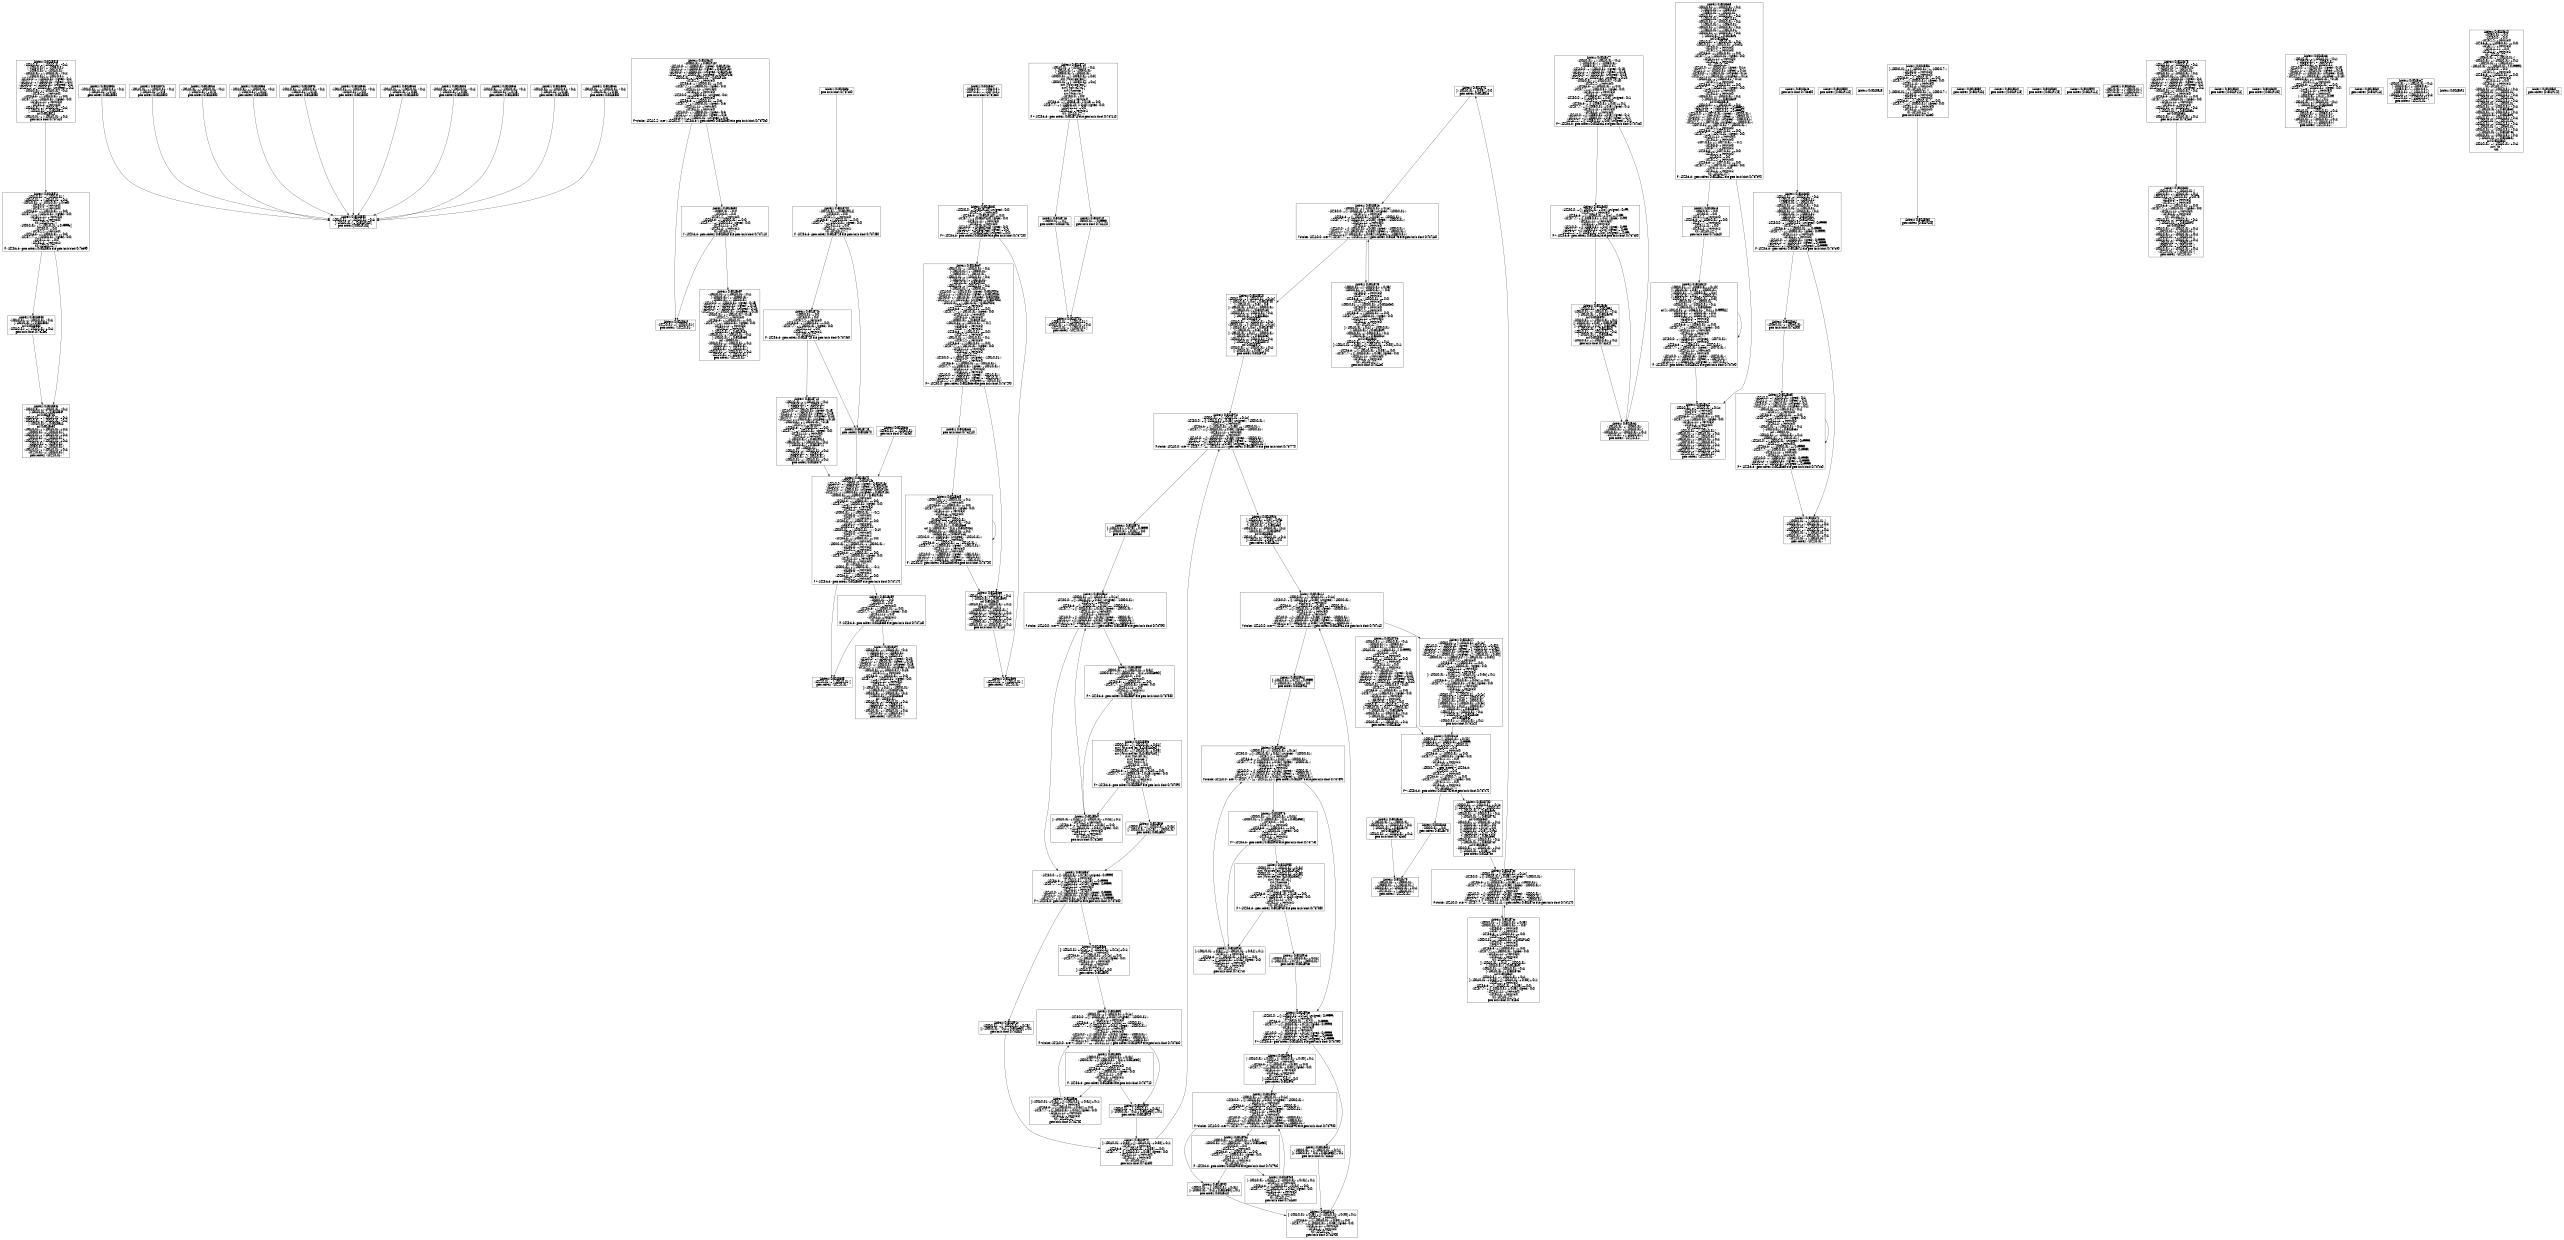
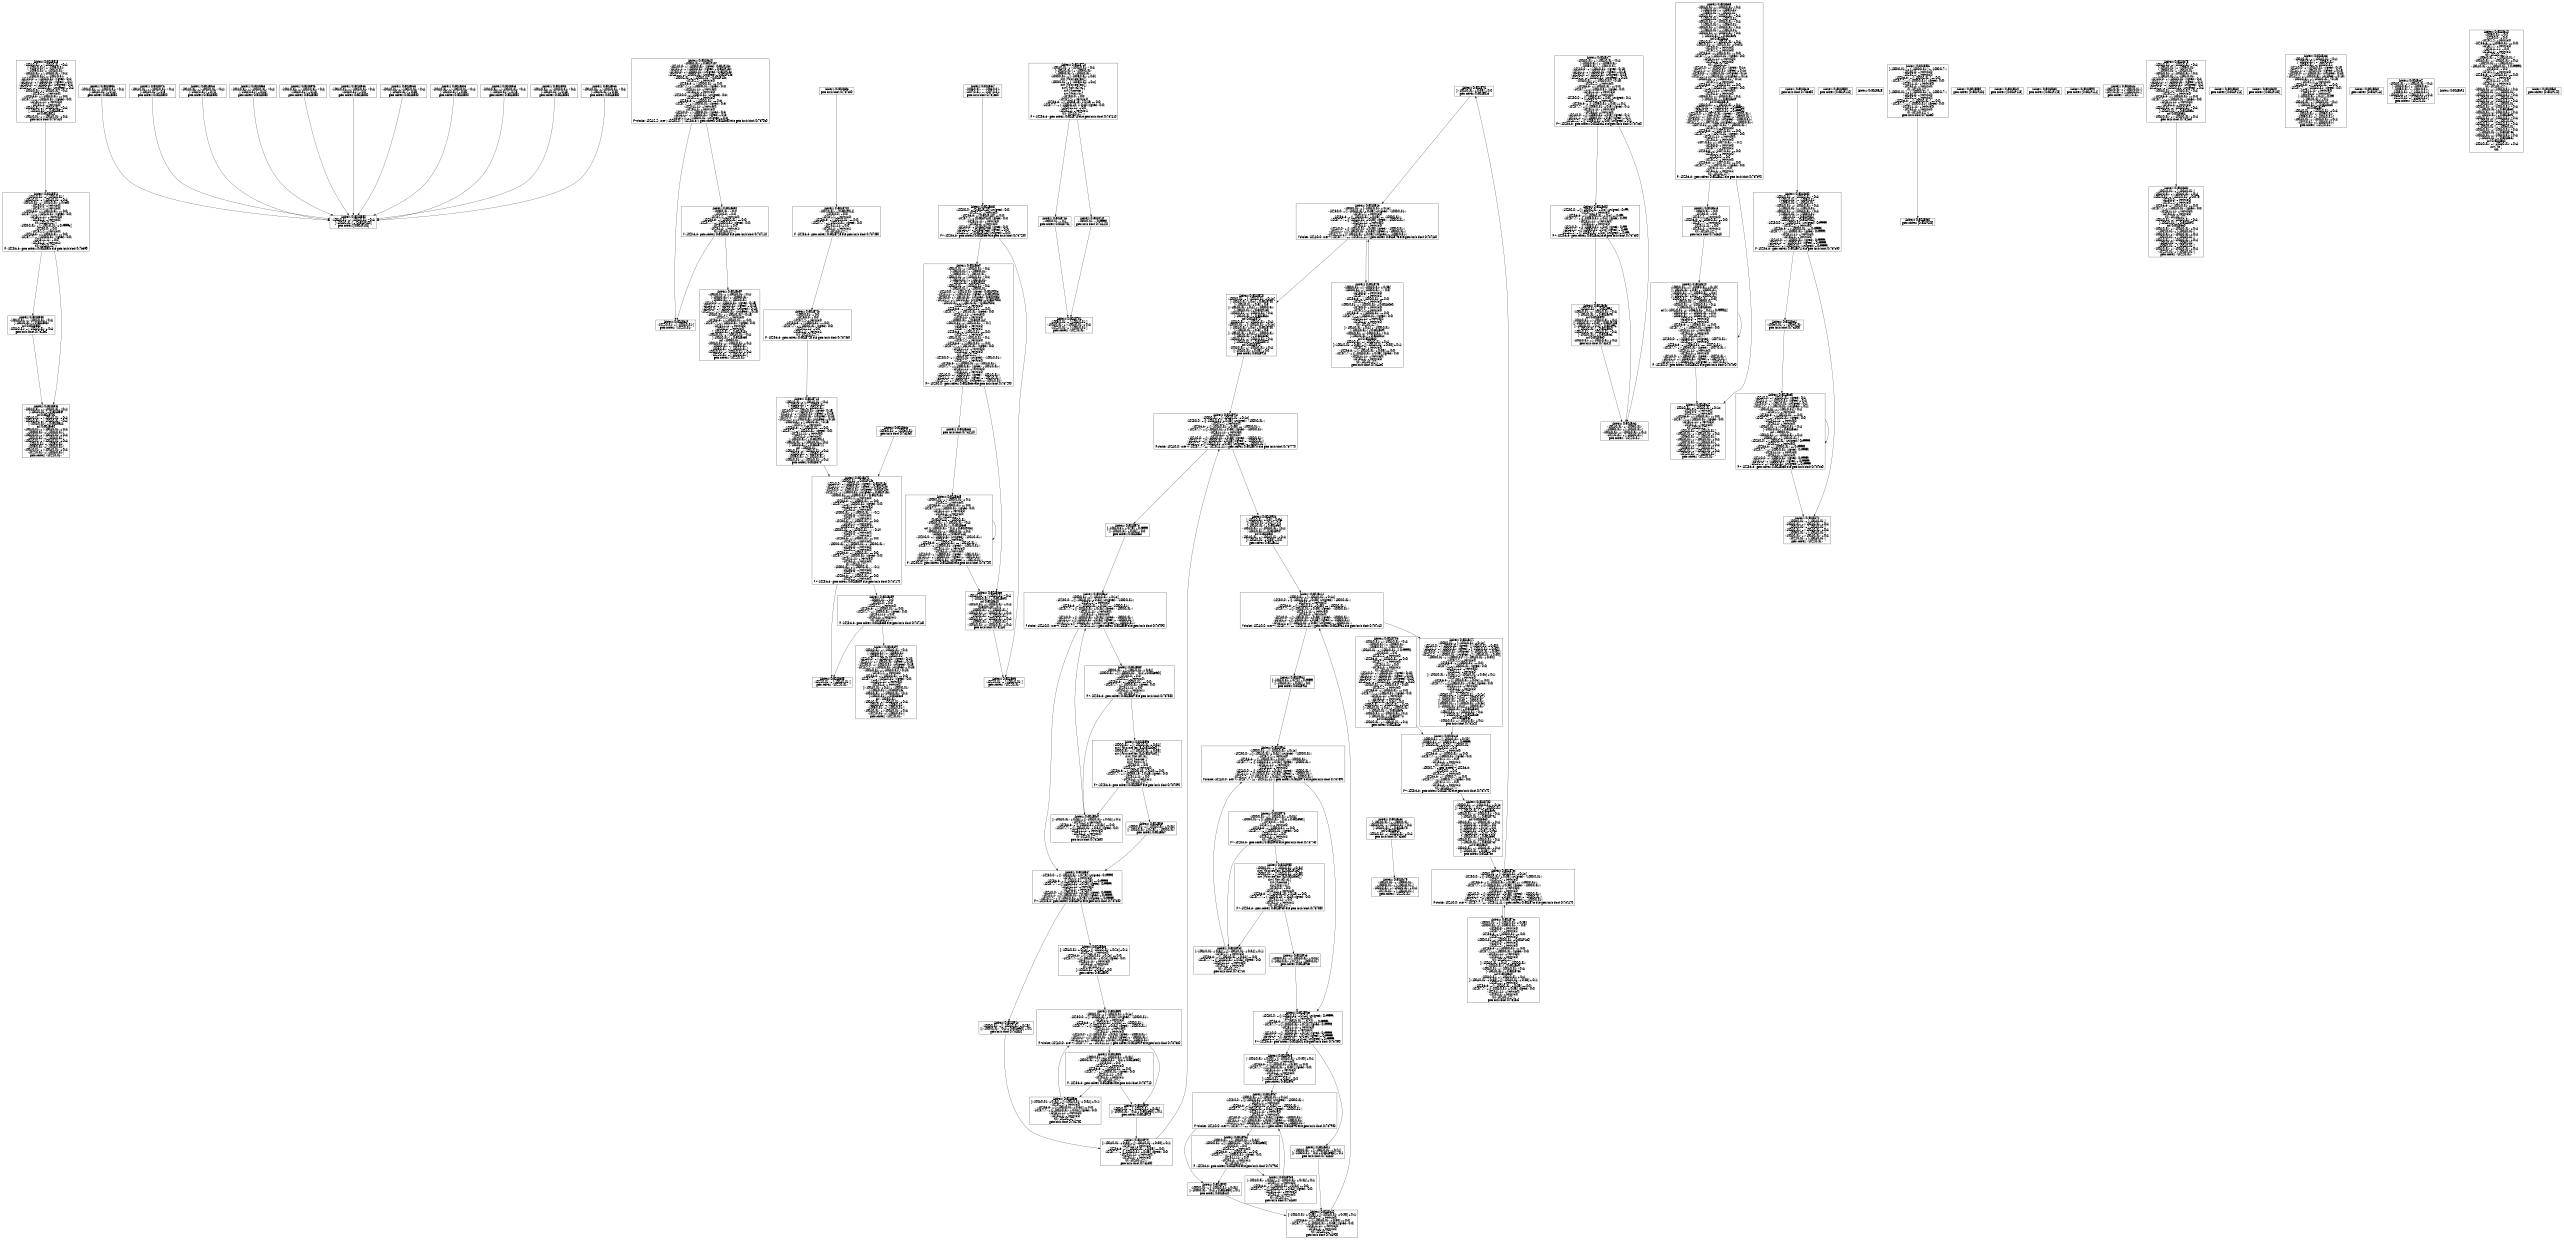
(857, 431) -> none
(1434, 828) -> none
